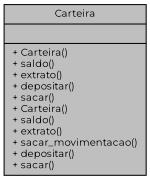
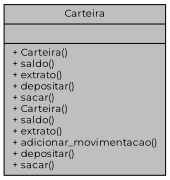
(75, 143) -> (85, 143)
